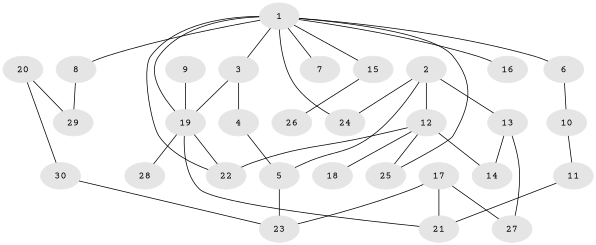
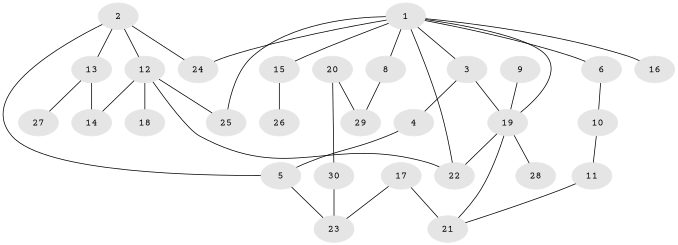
(320, 69) -> none
(476, 202) -> none
